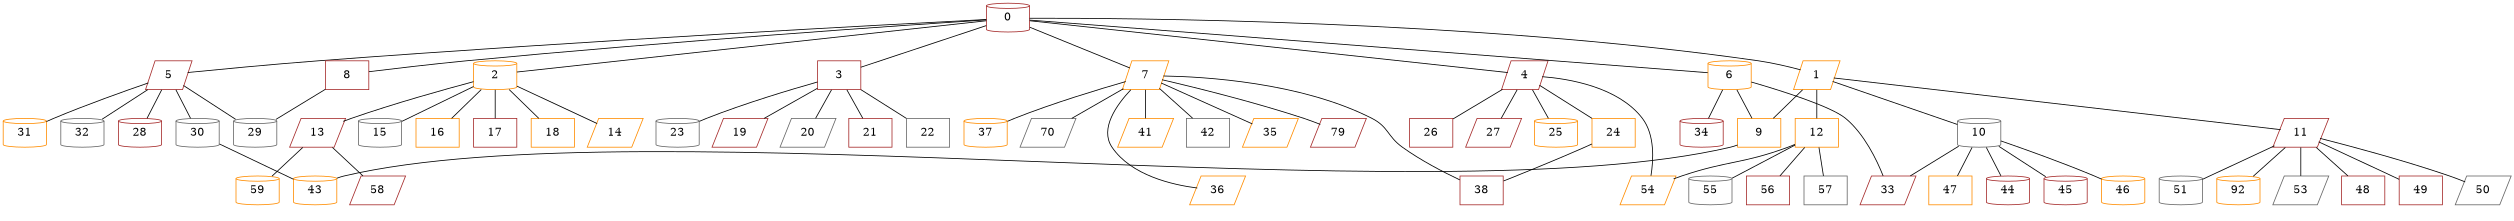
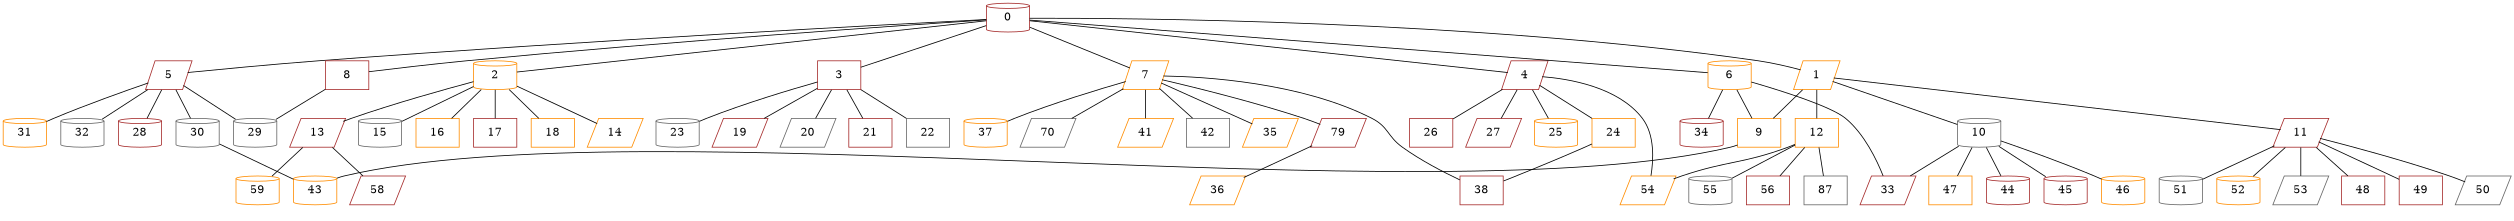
(1123, 159) -> (1278, 162)
(1826, 190) -> (1826, 190)
(2238, 190) -> (2238, 190)
